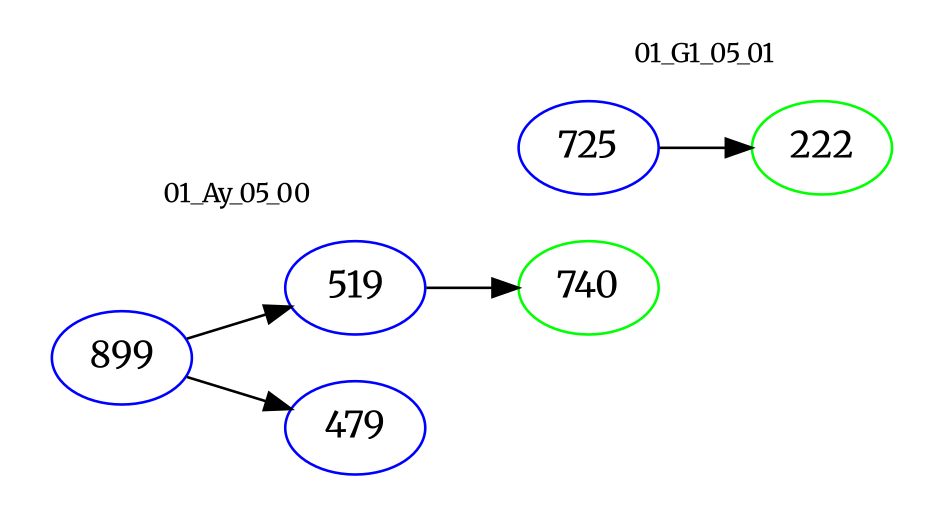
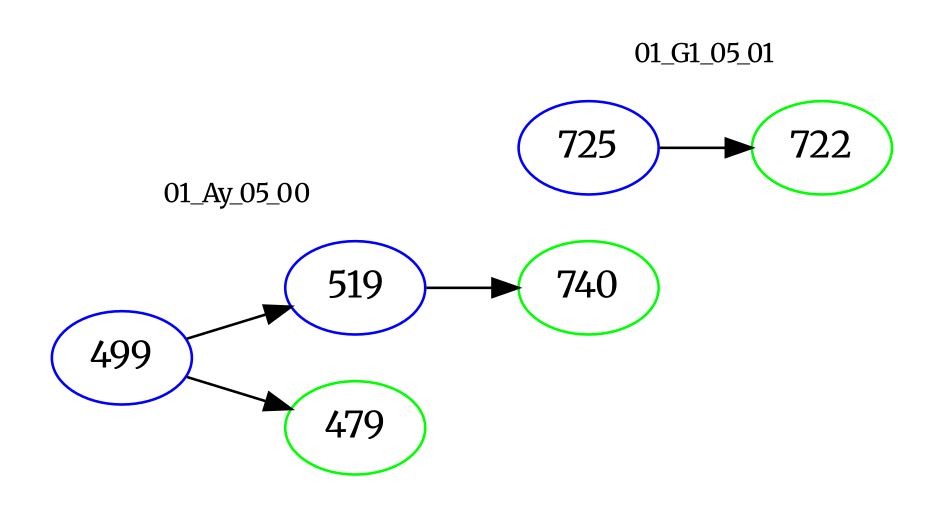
(822, 148) -> (822, 148)
(122, 358) -> (122, 358)
(355, 428) -> (355, 428)
